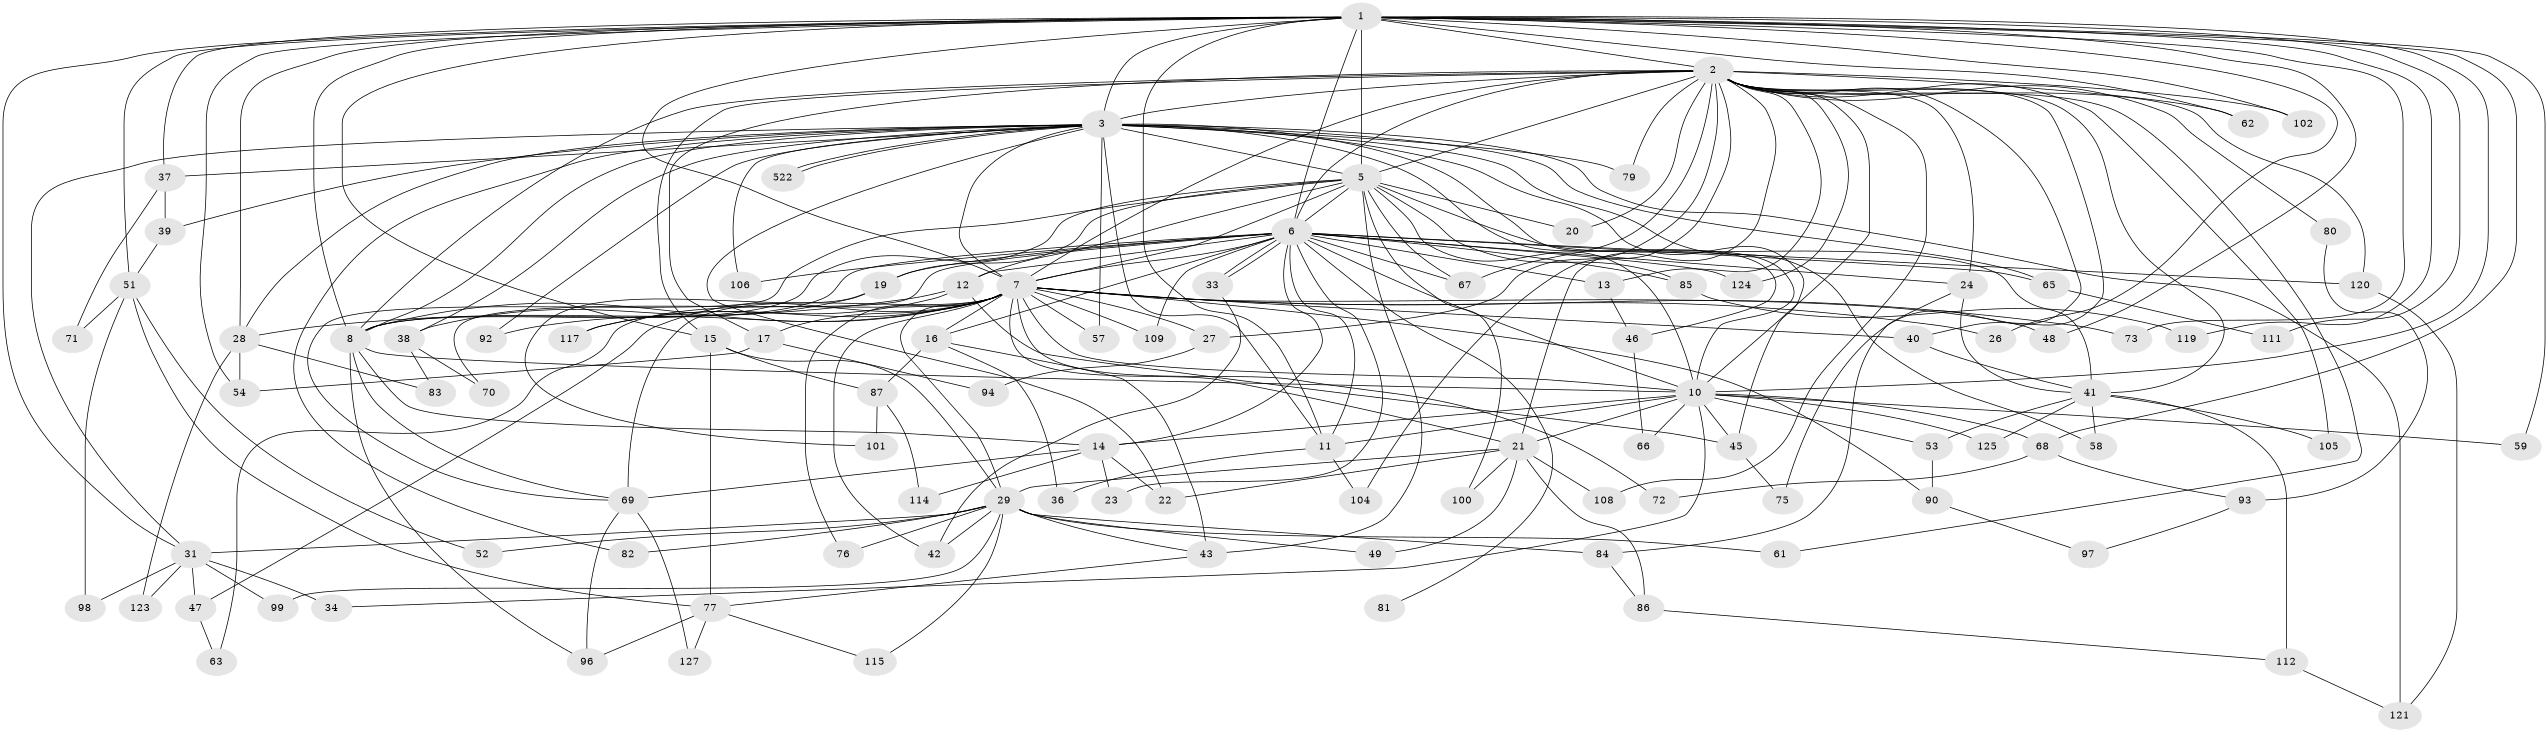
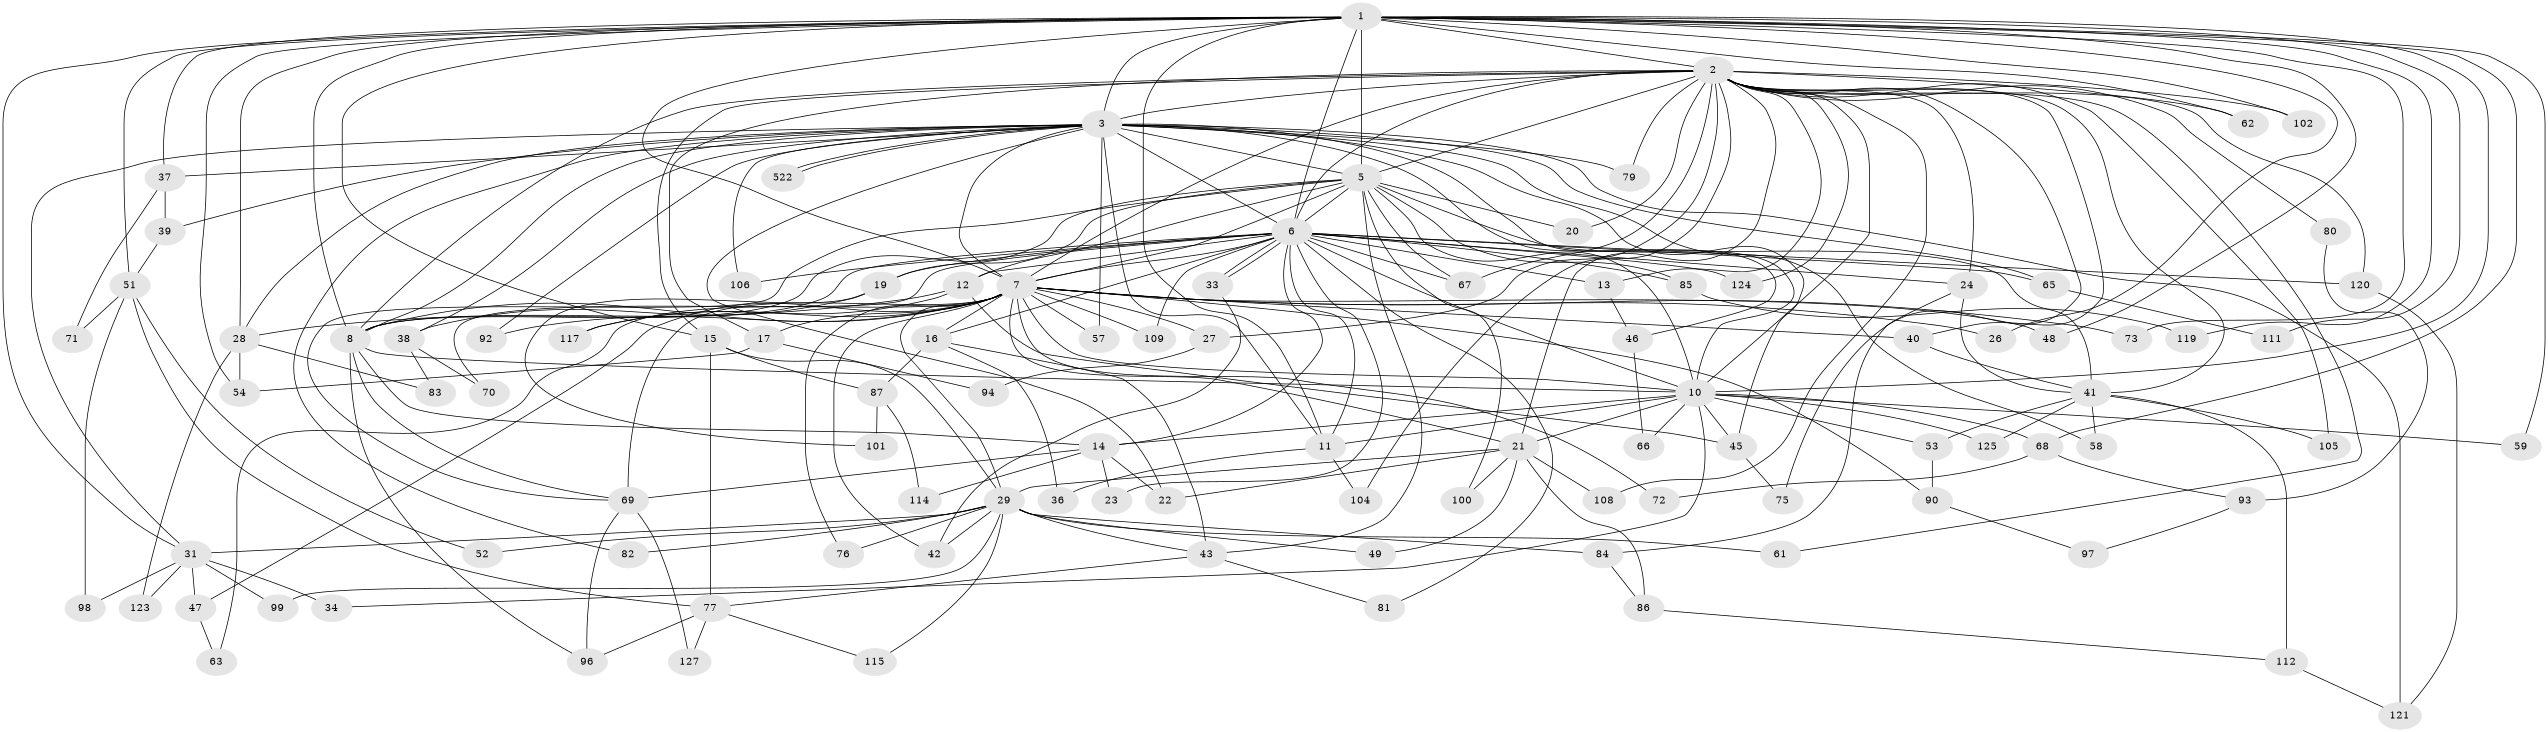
none -> (1193, 176)
none -> (1296, 581)
